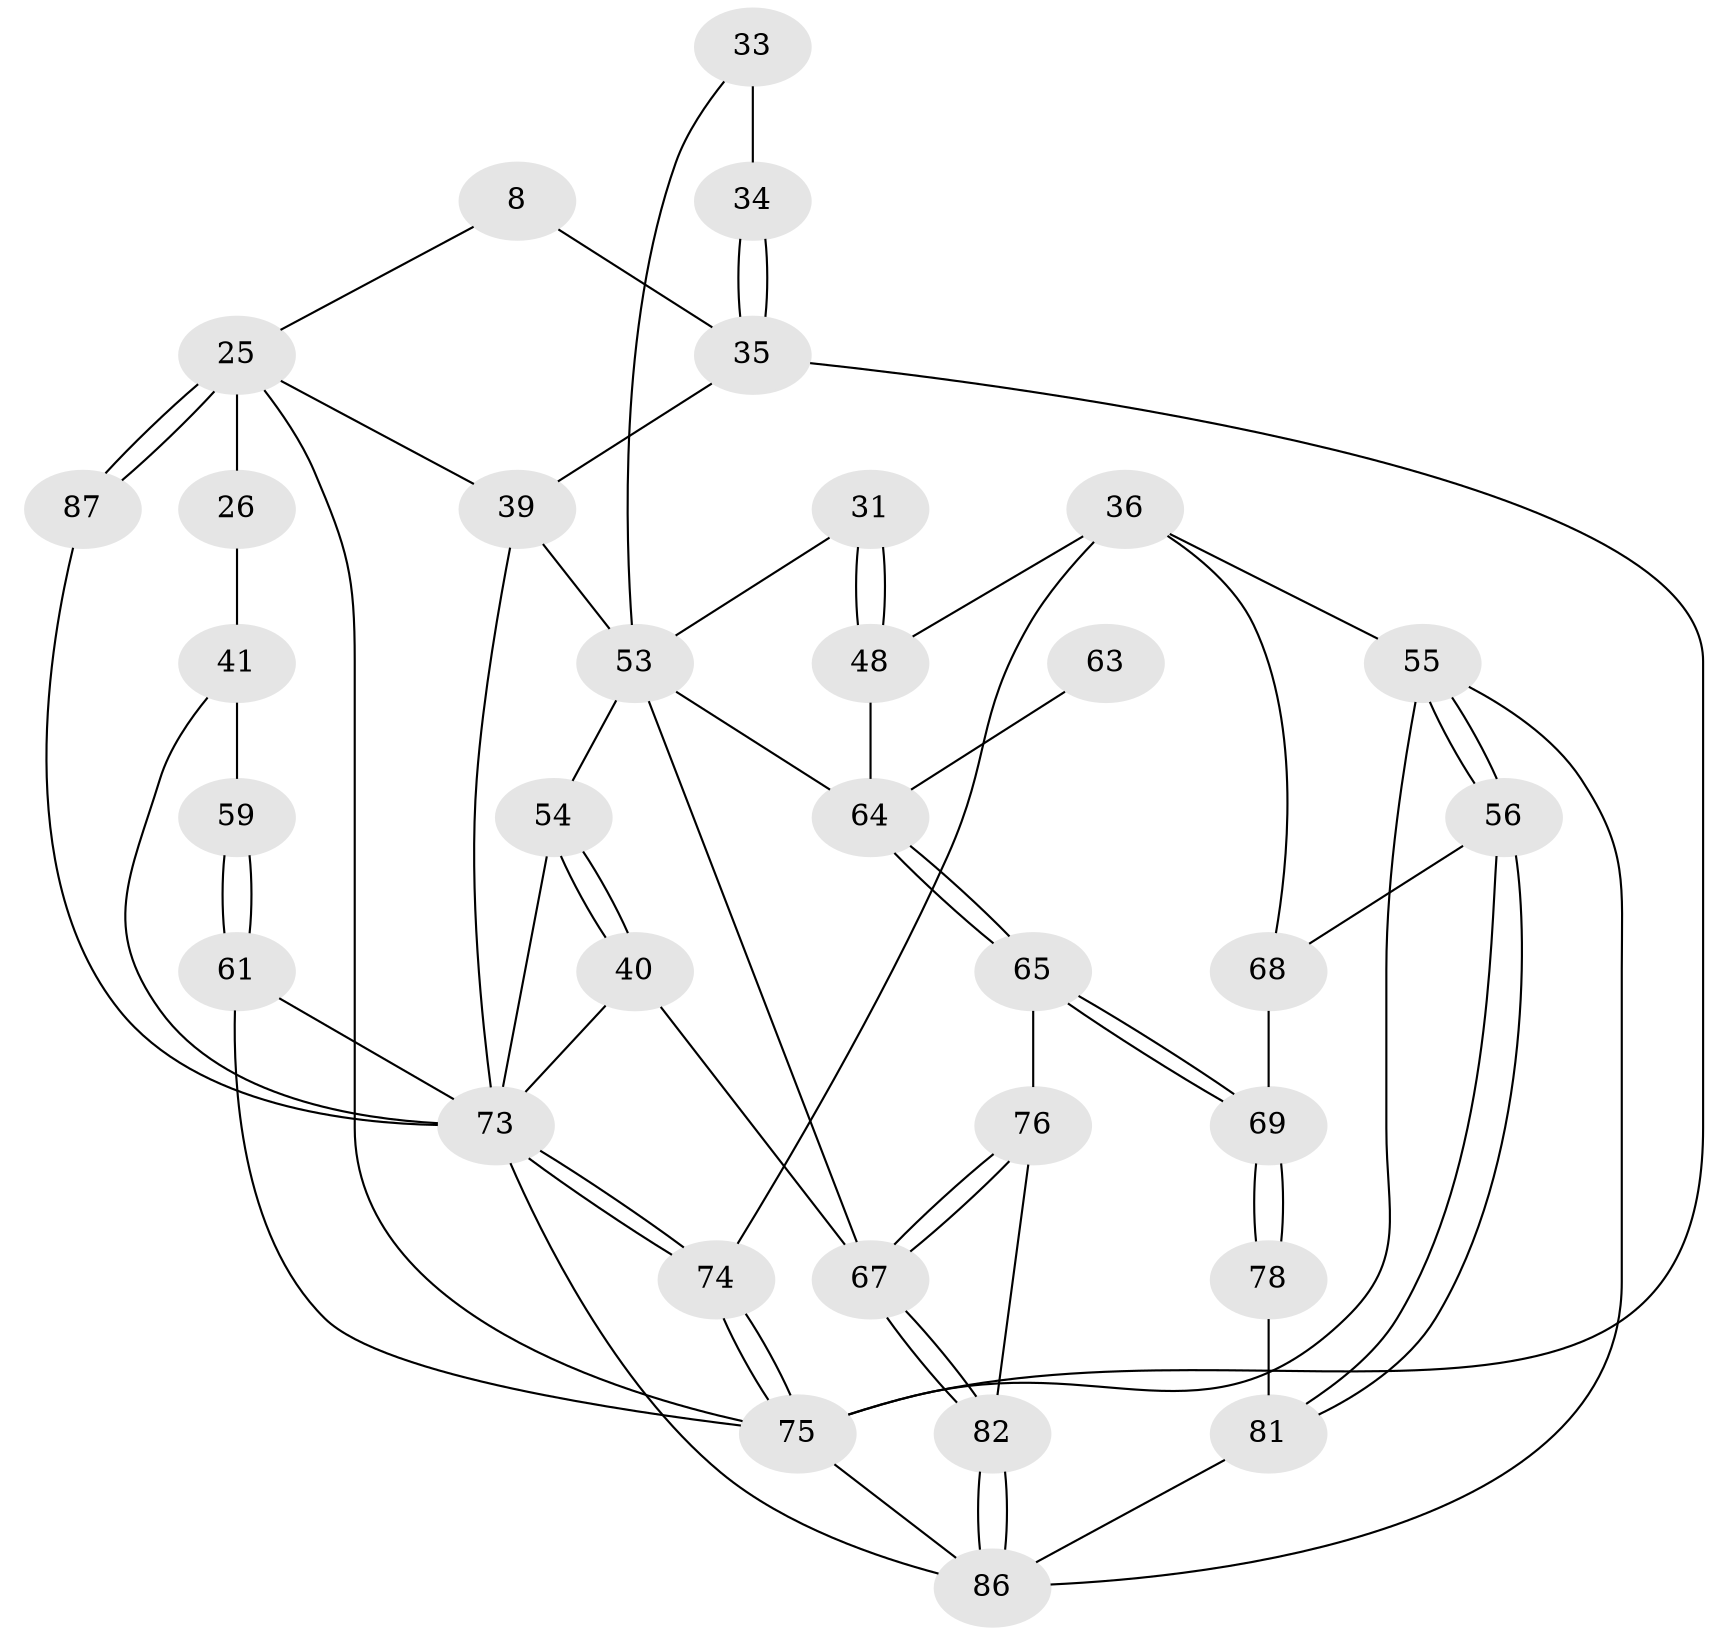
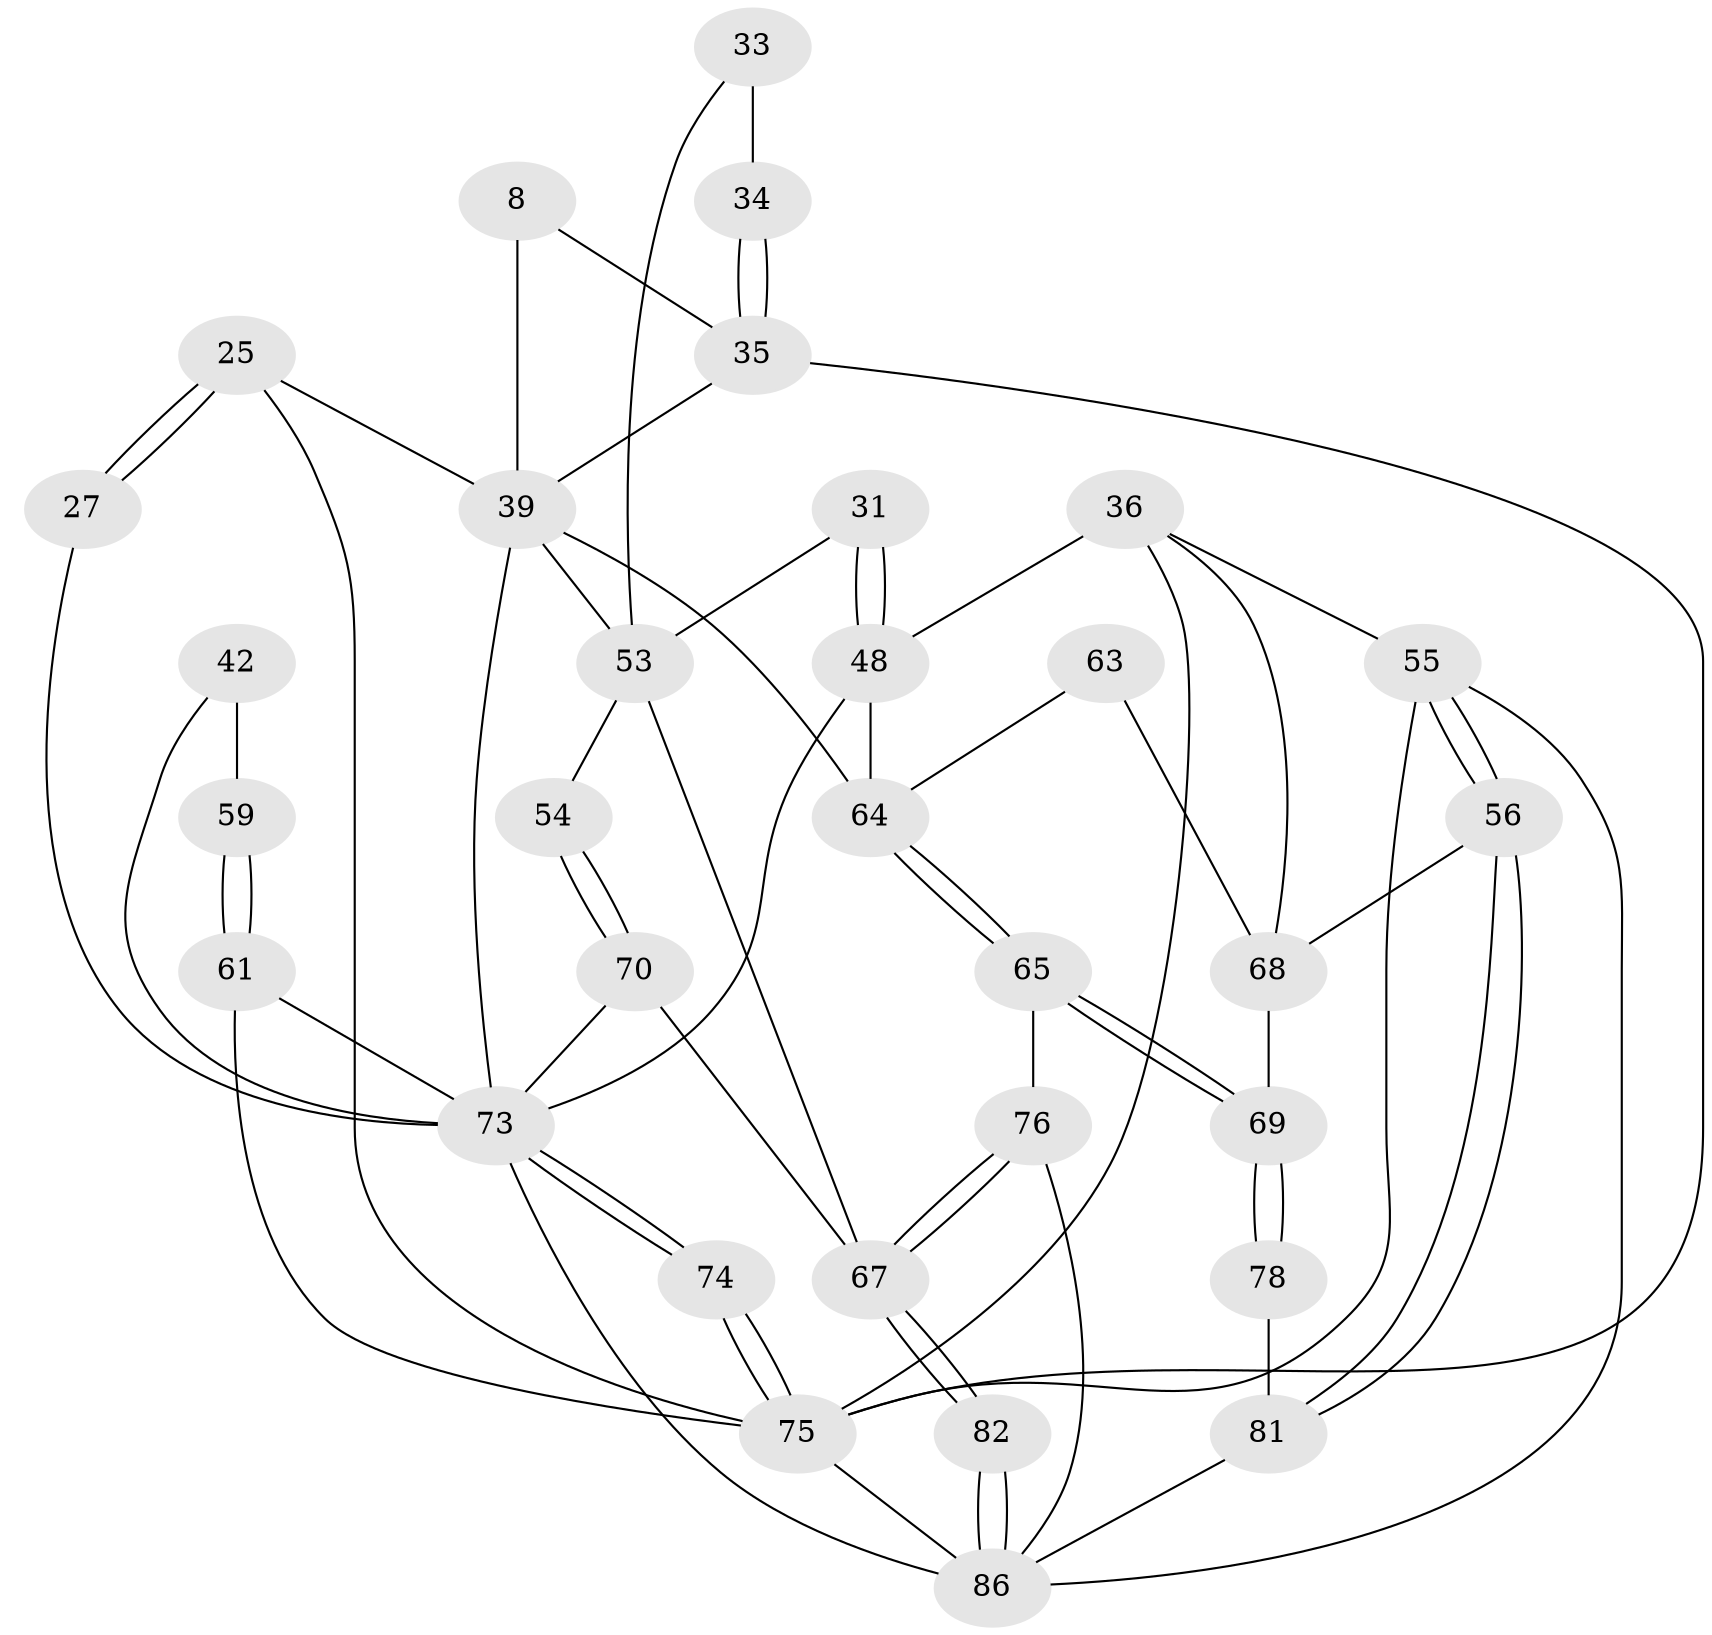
(377, 278) -> (517, 355)
(83, 509) -> (83, 509)
(237, 509) -> none
(237, 663) -> (237, 663)
(753, 741) -> (724, 636)
none -> (1197, 835)
(920, 915) -> (1157, 1012)
(525, 972) -> (754, 933)
(635, 972) -> (635, 972)
(1013, 1280) -> (1083, 1354)
